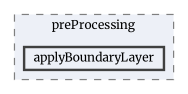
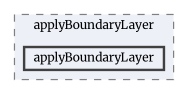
(94, 26) -> (94, 26)
